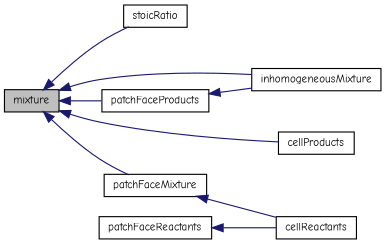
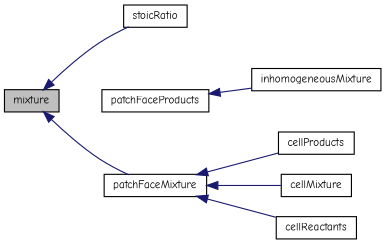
(160, 74) -> none
(86, 101) -> none
(173, 134) -> (243, 162)
none -> (316, 185)
(155, 228) -> none
